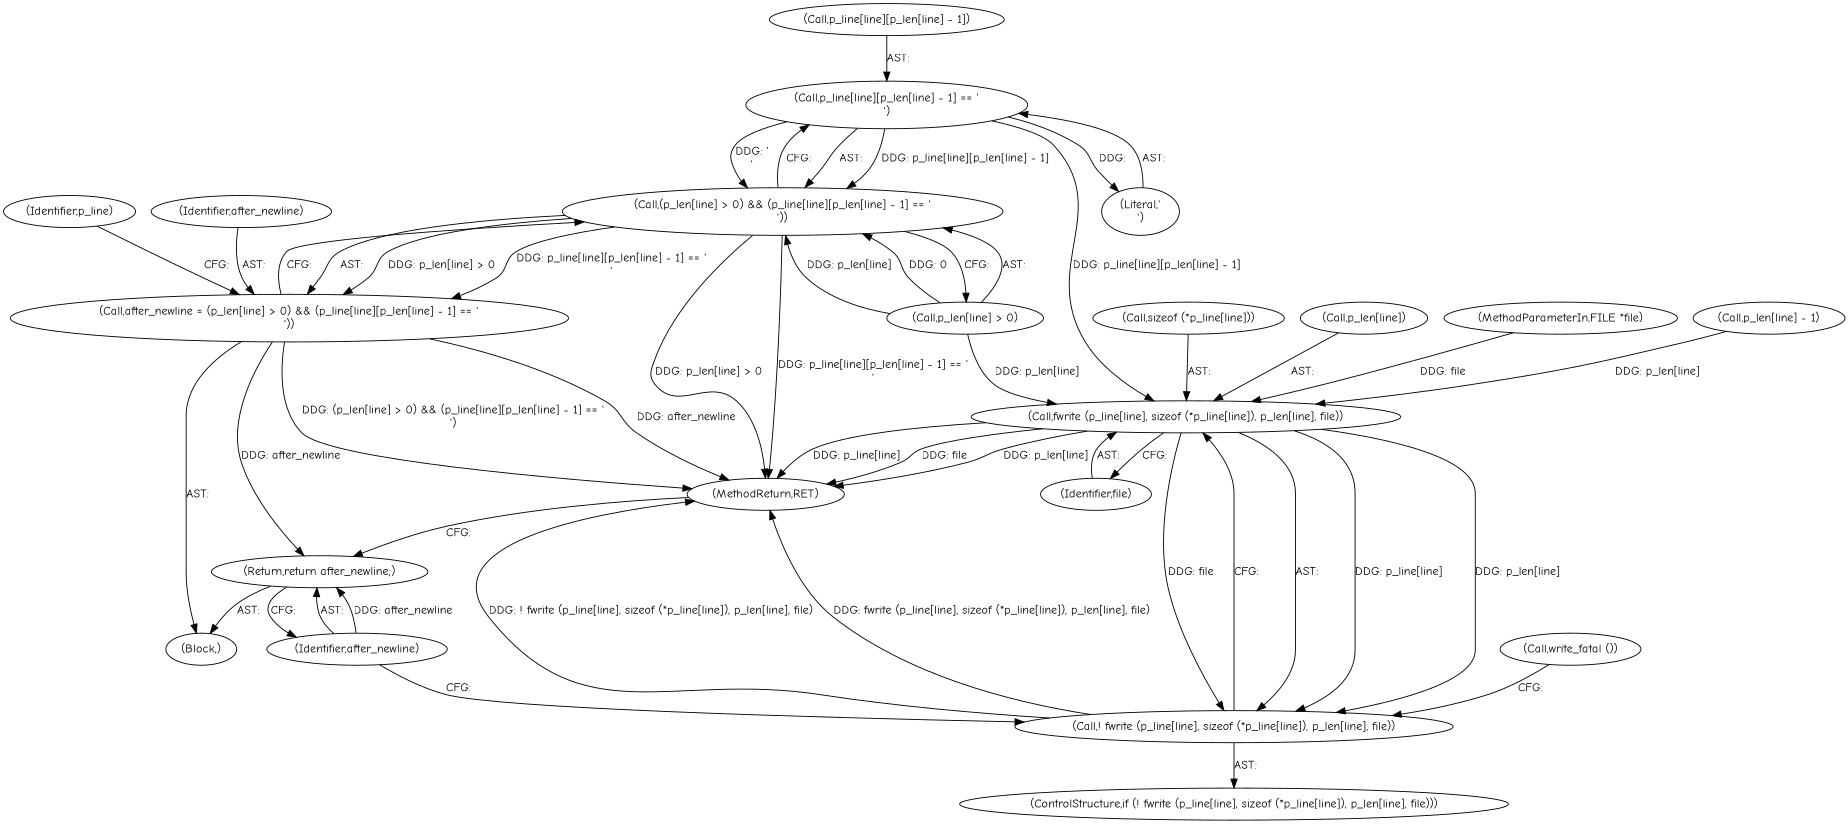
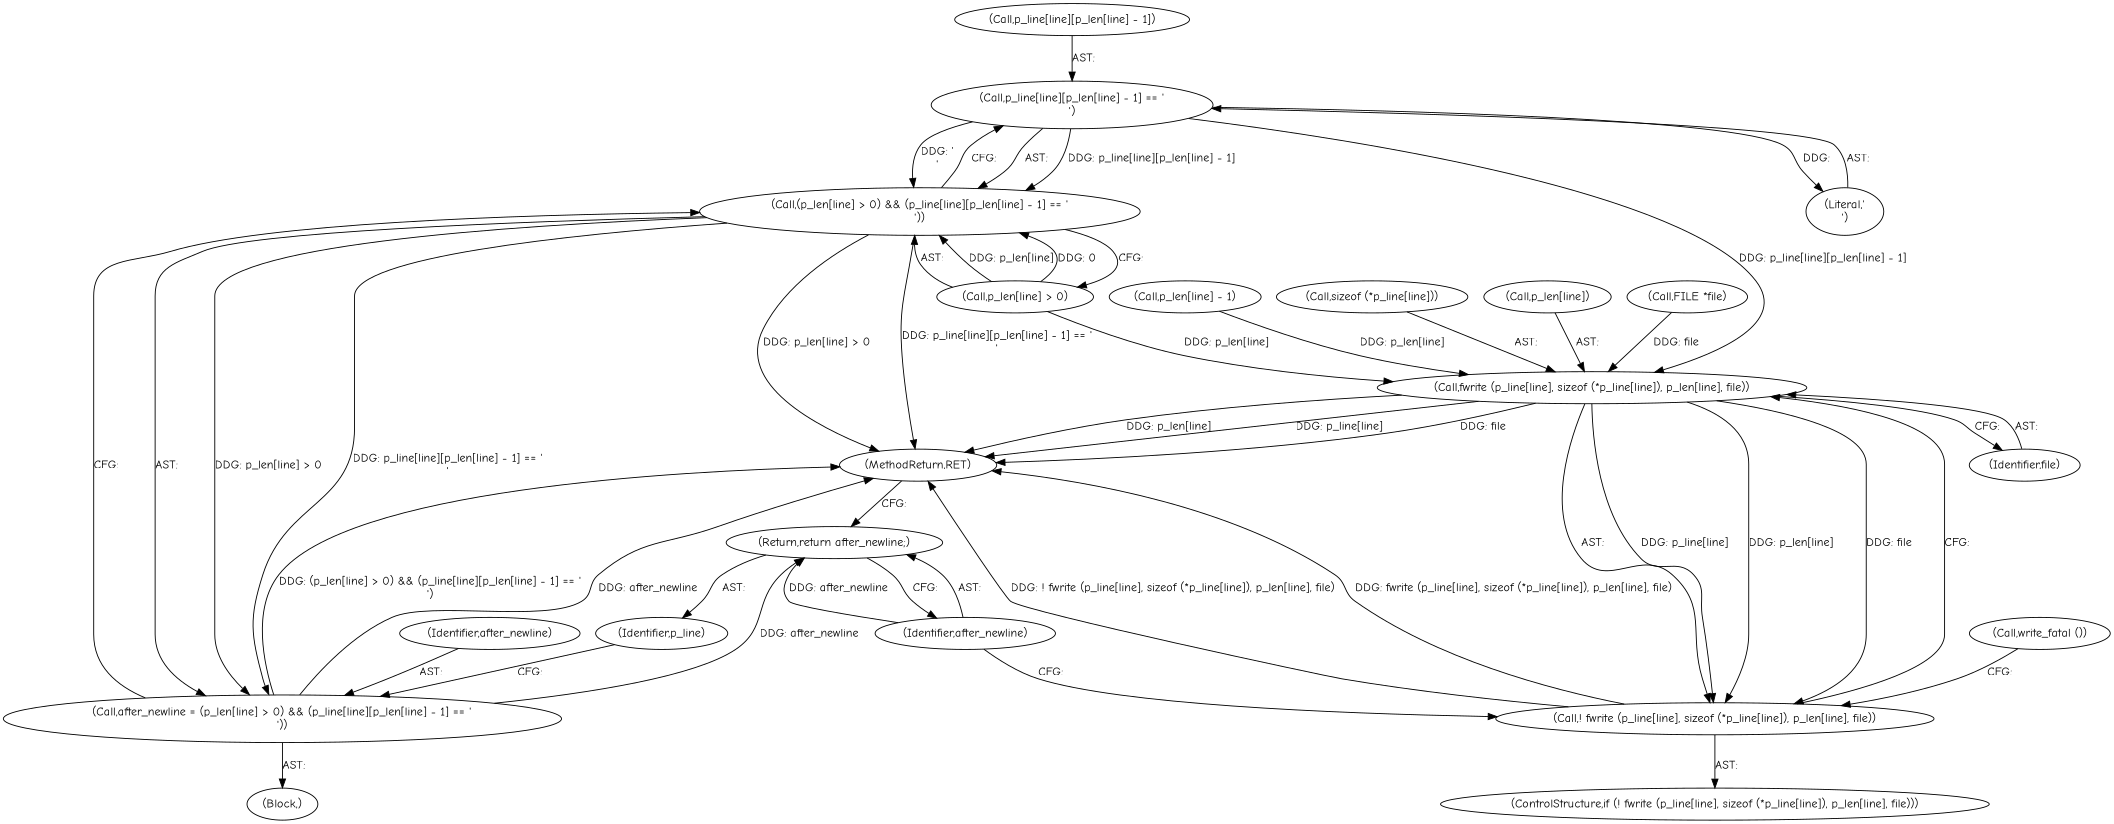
(1561, 318) -> (1687, 297)
(240, 602) -> (721, 575)
